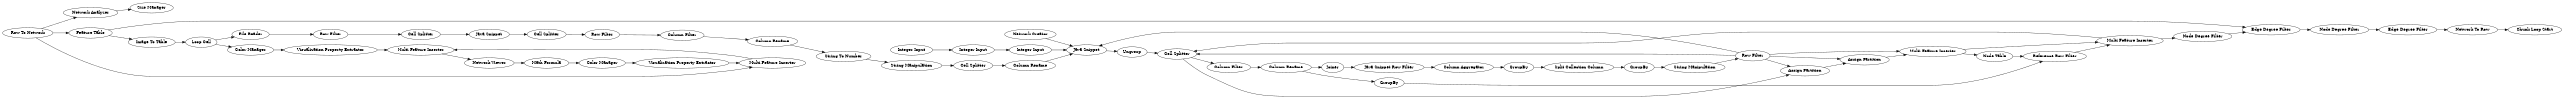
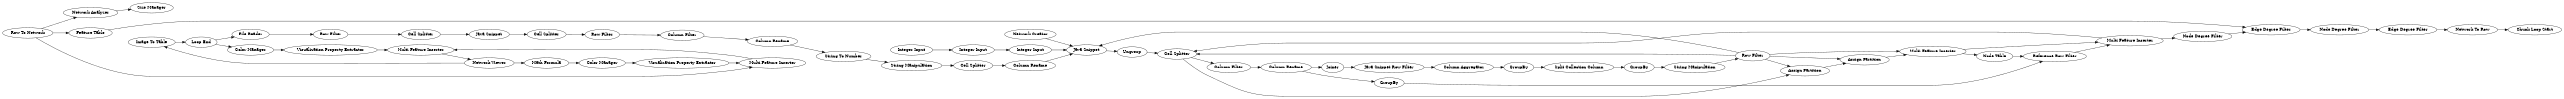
(119, 37) -> (315, 63)
(201, 42) -> (201, 42)
